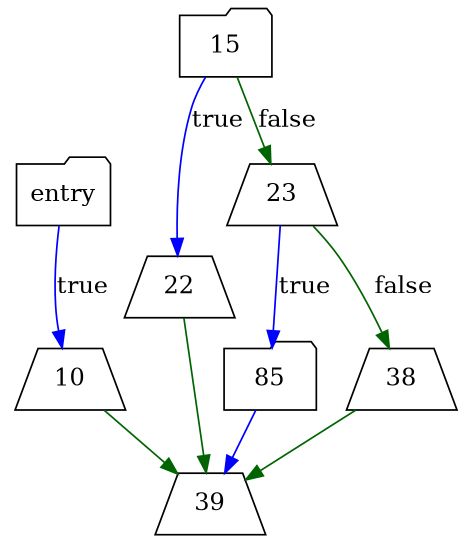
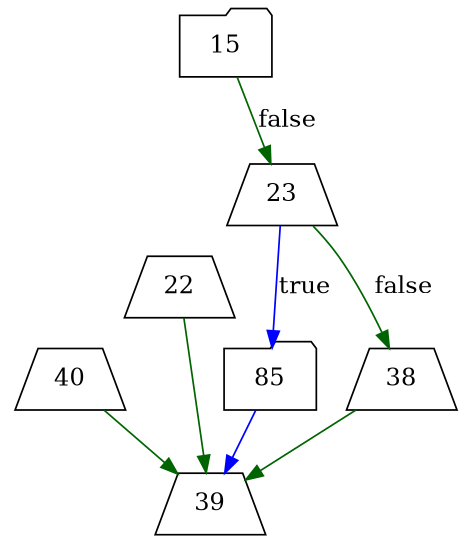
(182, 156) -> none
(64, 195) -> none
(70, 379) -> (70, 379)
